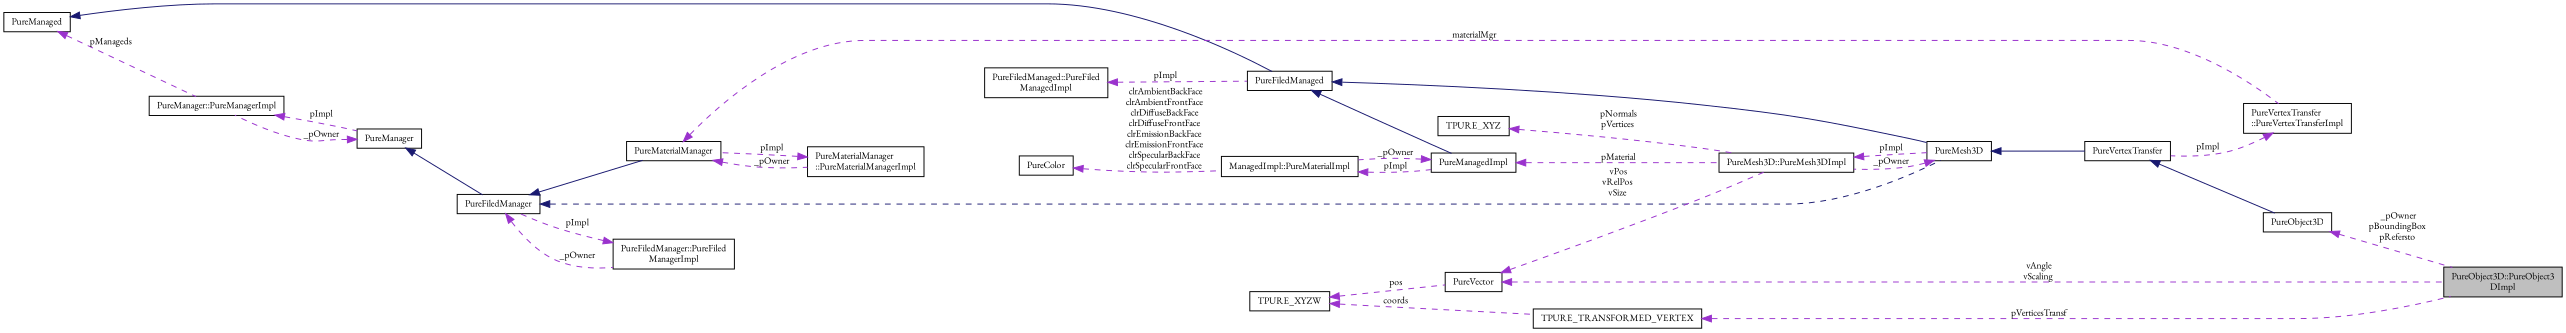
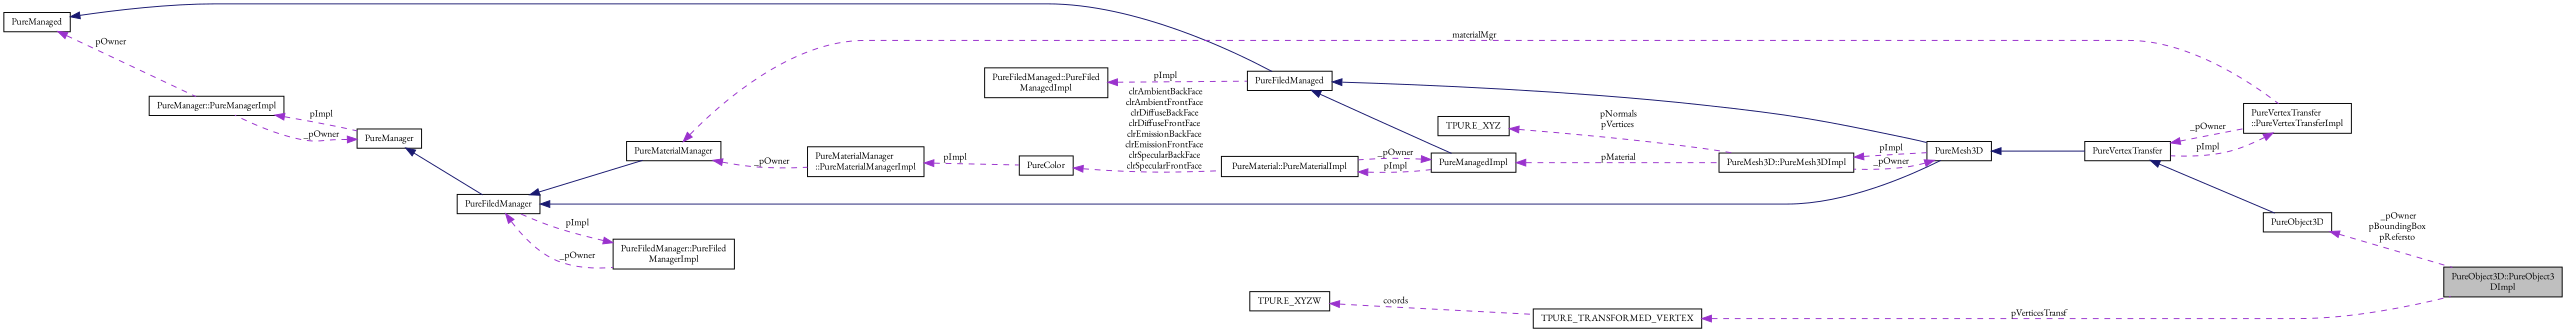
(110, 42) -> (110, 42)
none -> (2212, 135)
(759, 154) -> (976, 164)
(1290, 167) -> (1290, 167)
(1249, 204) -> (1249, 204)
(1474, 282) -> none
